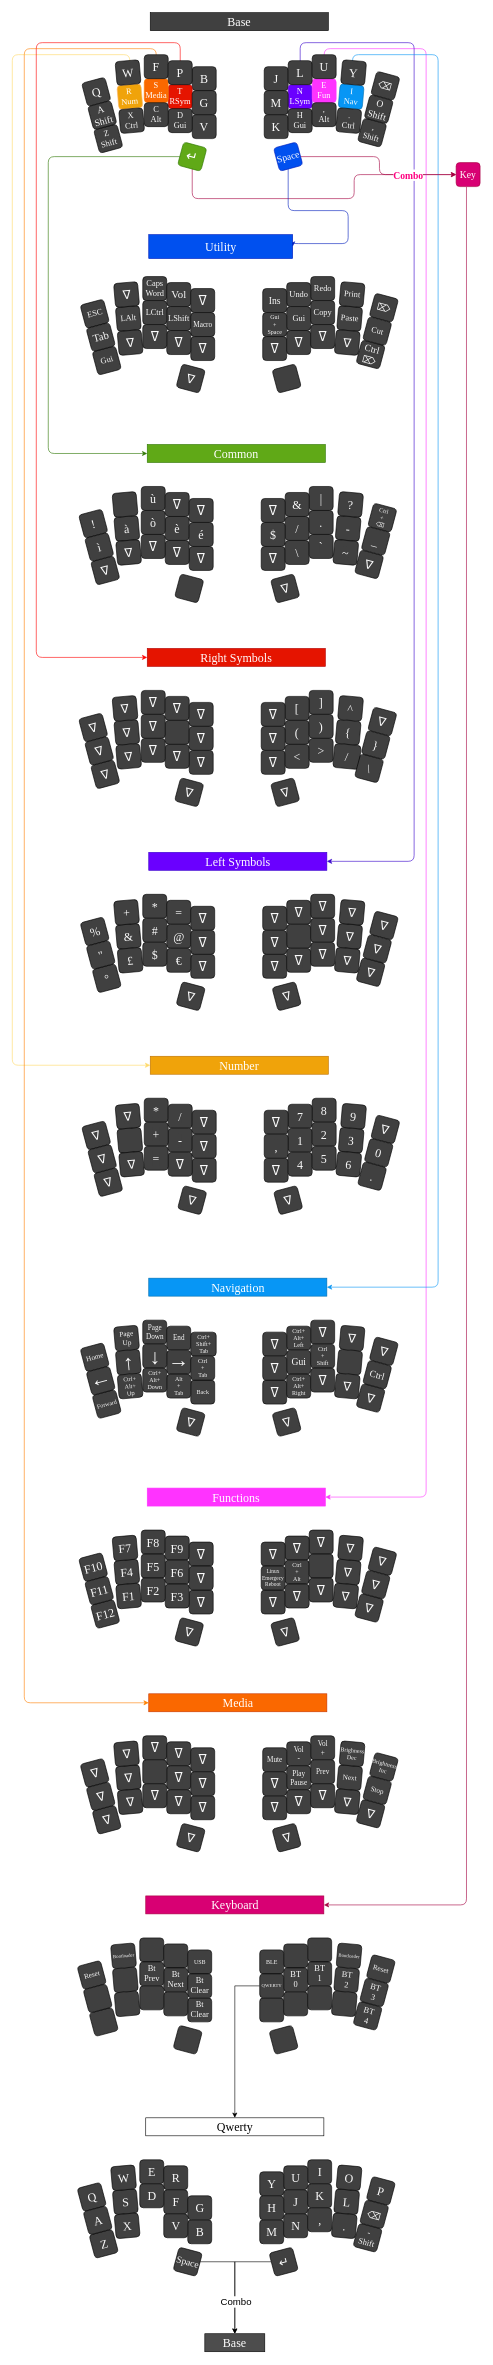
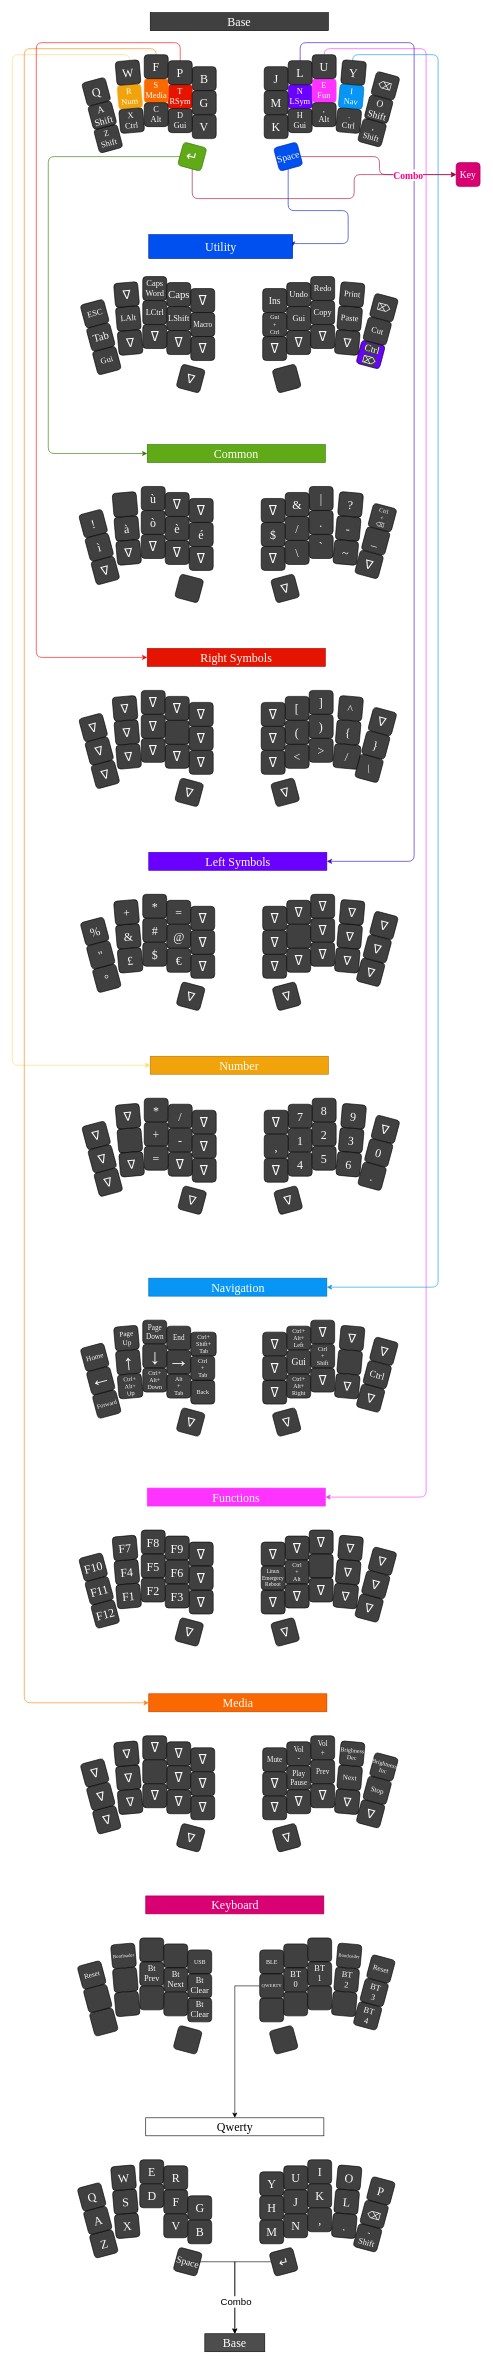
(179, 294) -> (179, 294)
(275, 324) -> (275, 324)
(371, 354) -> (371, 354)
(467, 1048) -> none
